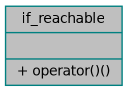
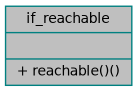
(64, 71) -> (69, 71)
